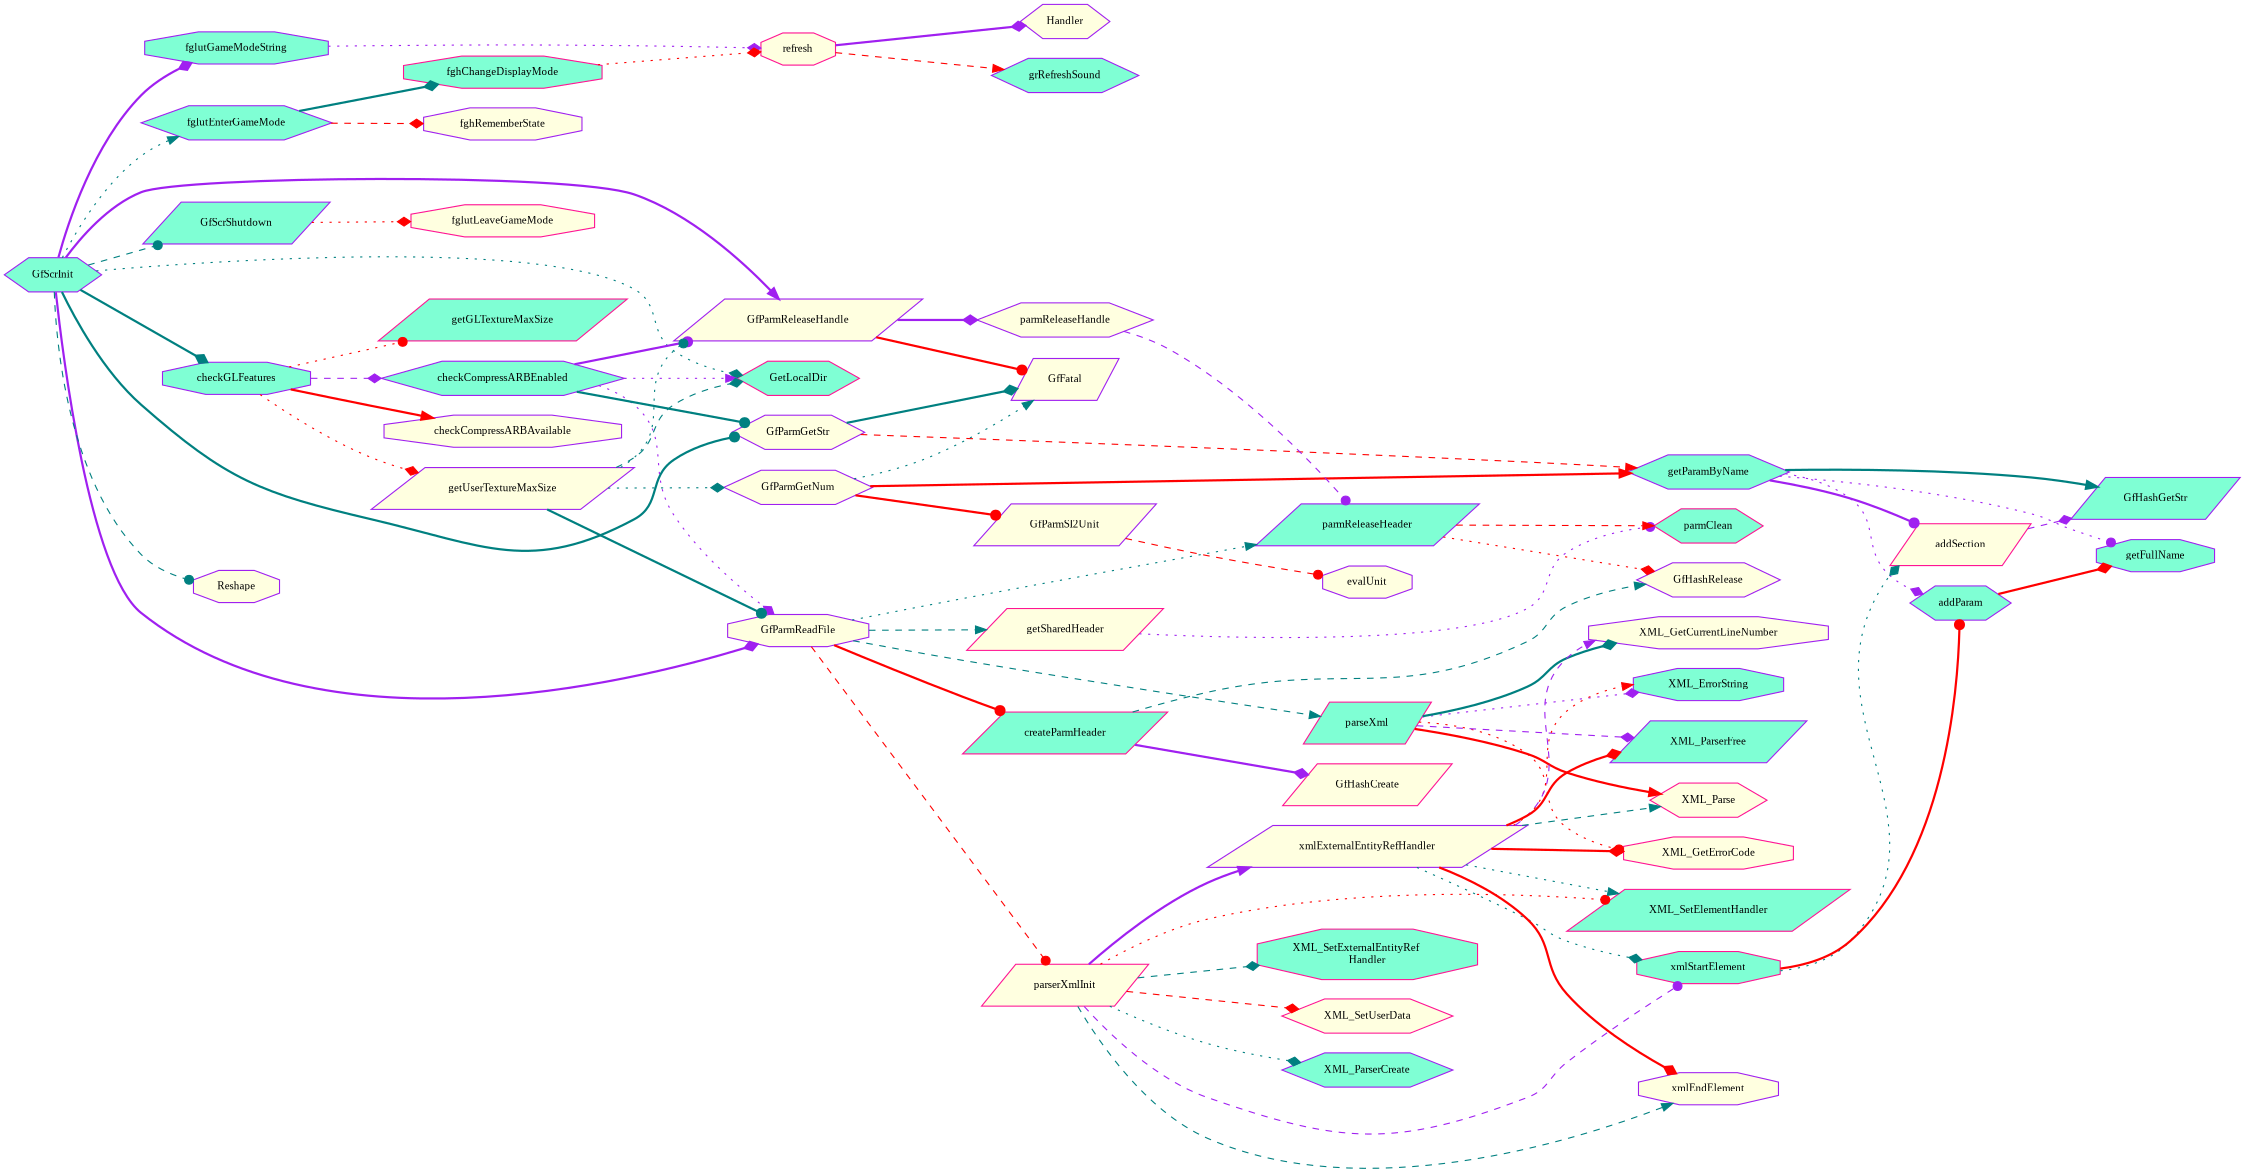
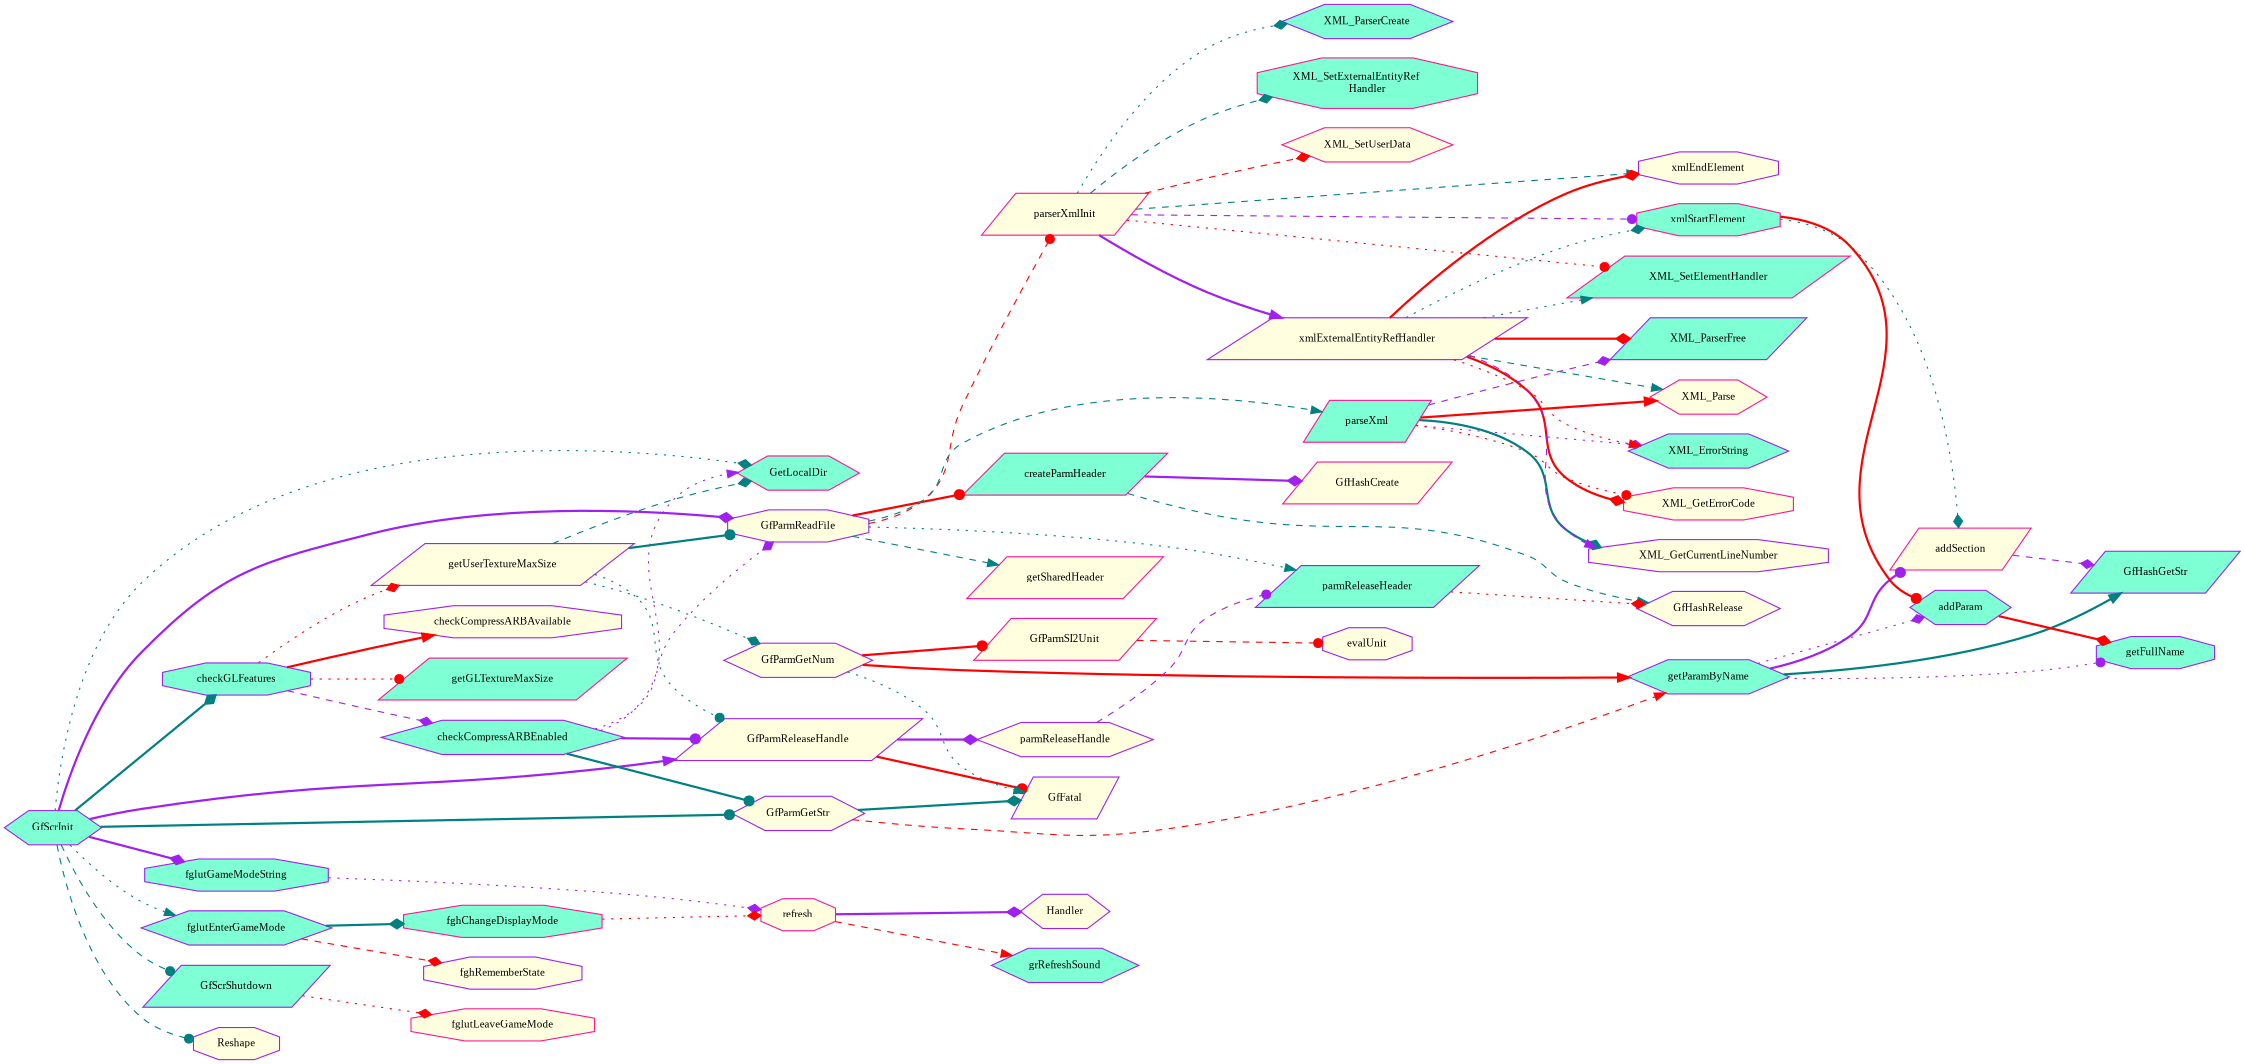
(1065, 525) -> (1065, 639)
(1708, 526) -> none
(1708, 685) -> (1708, 451)
